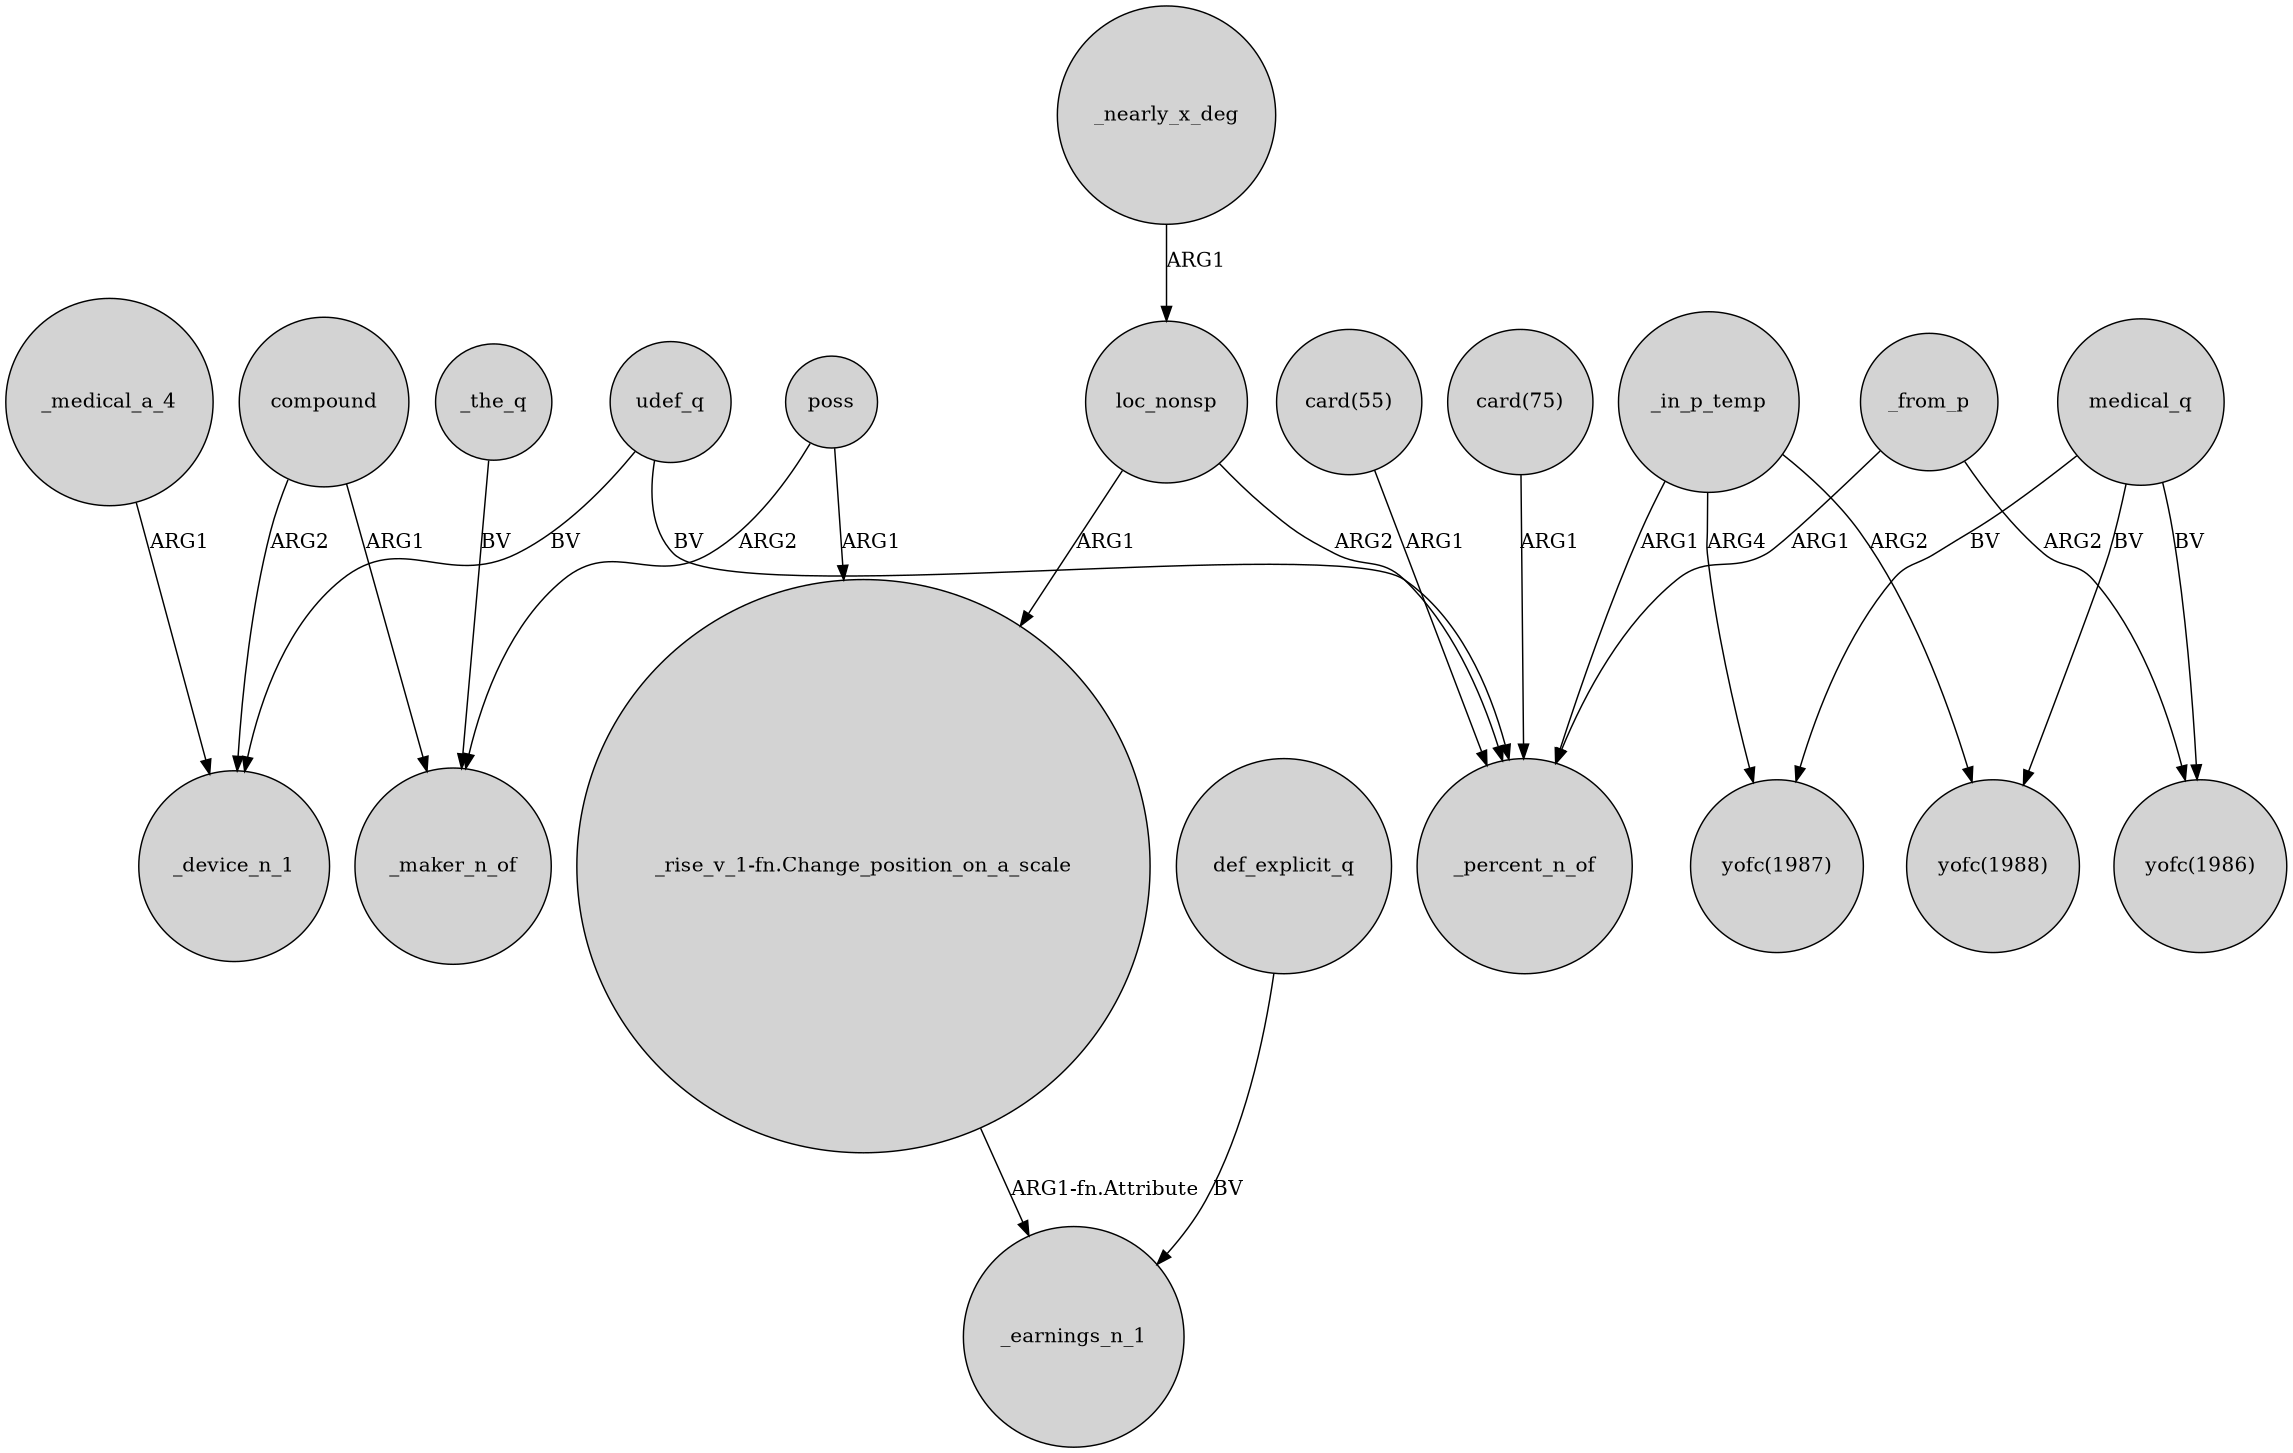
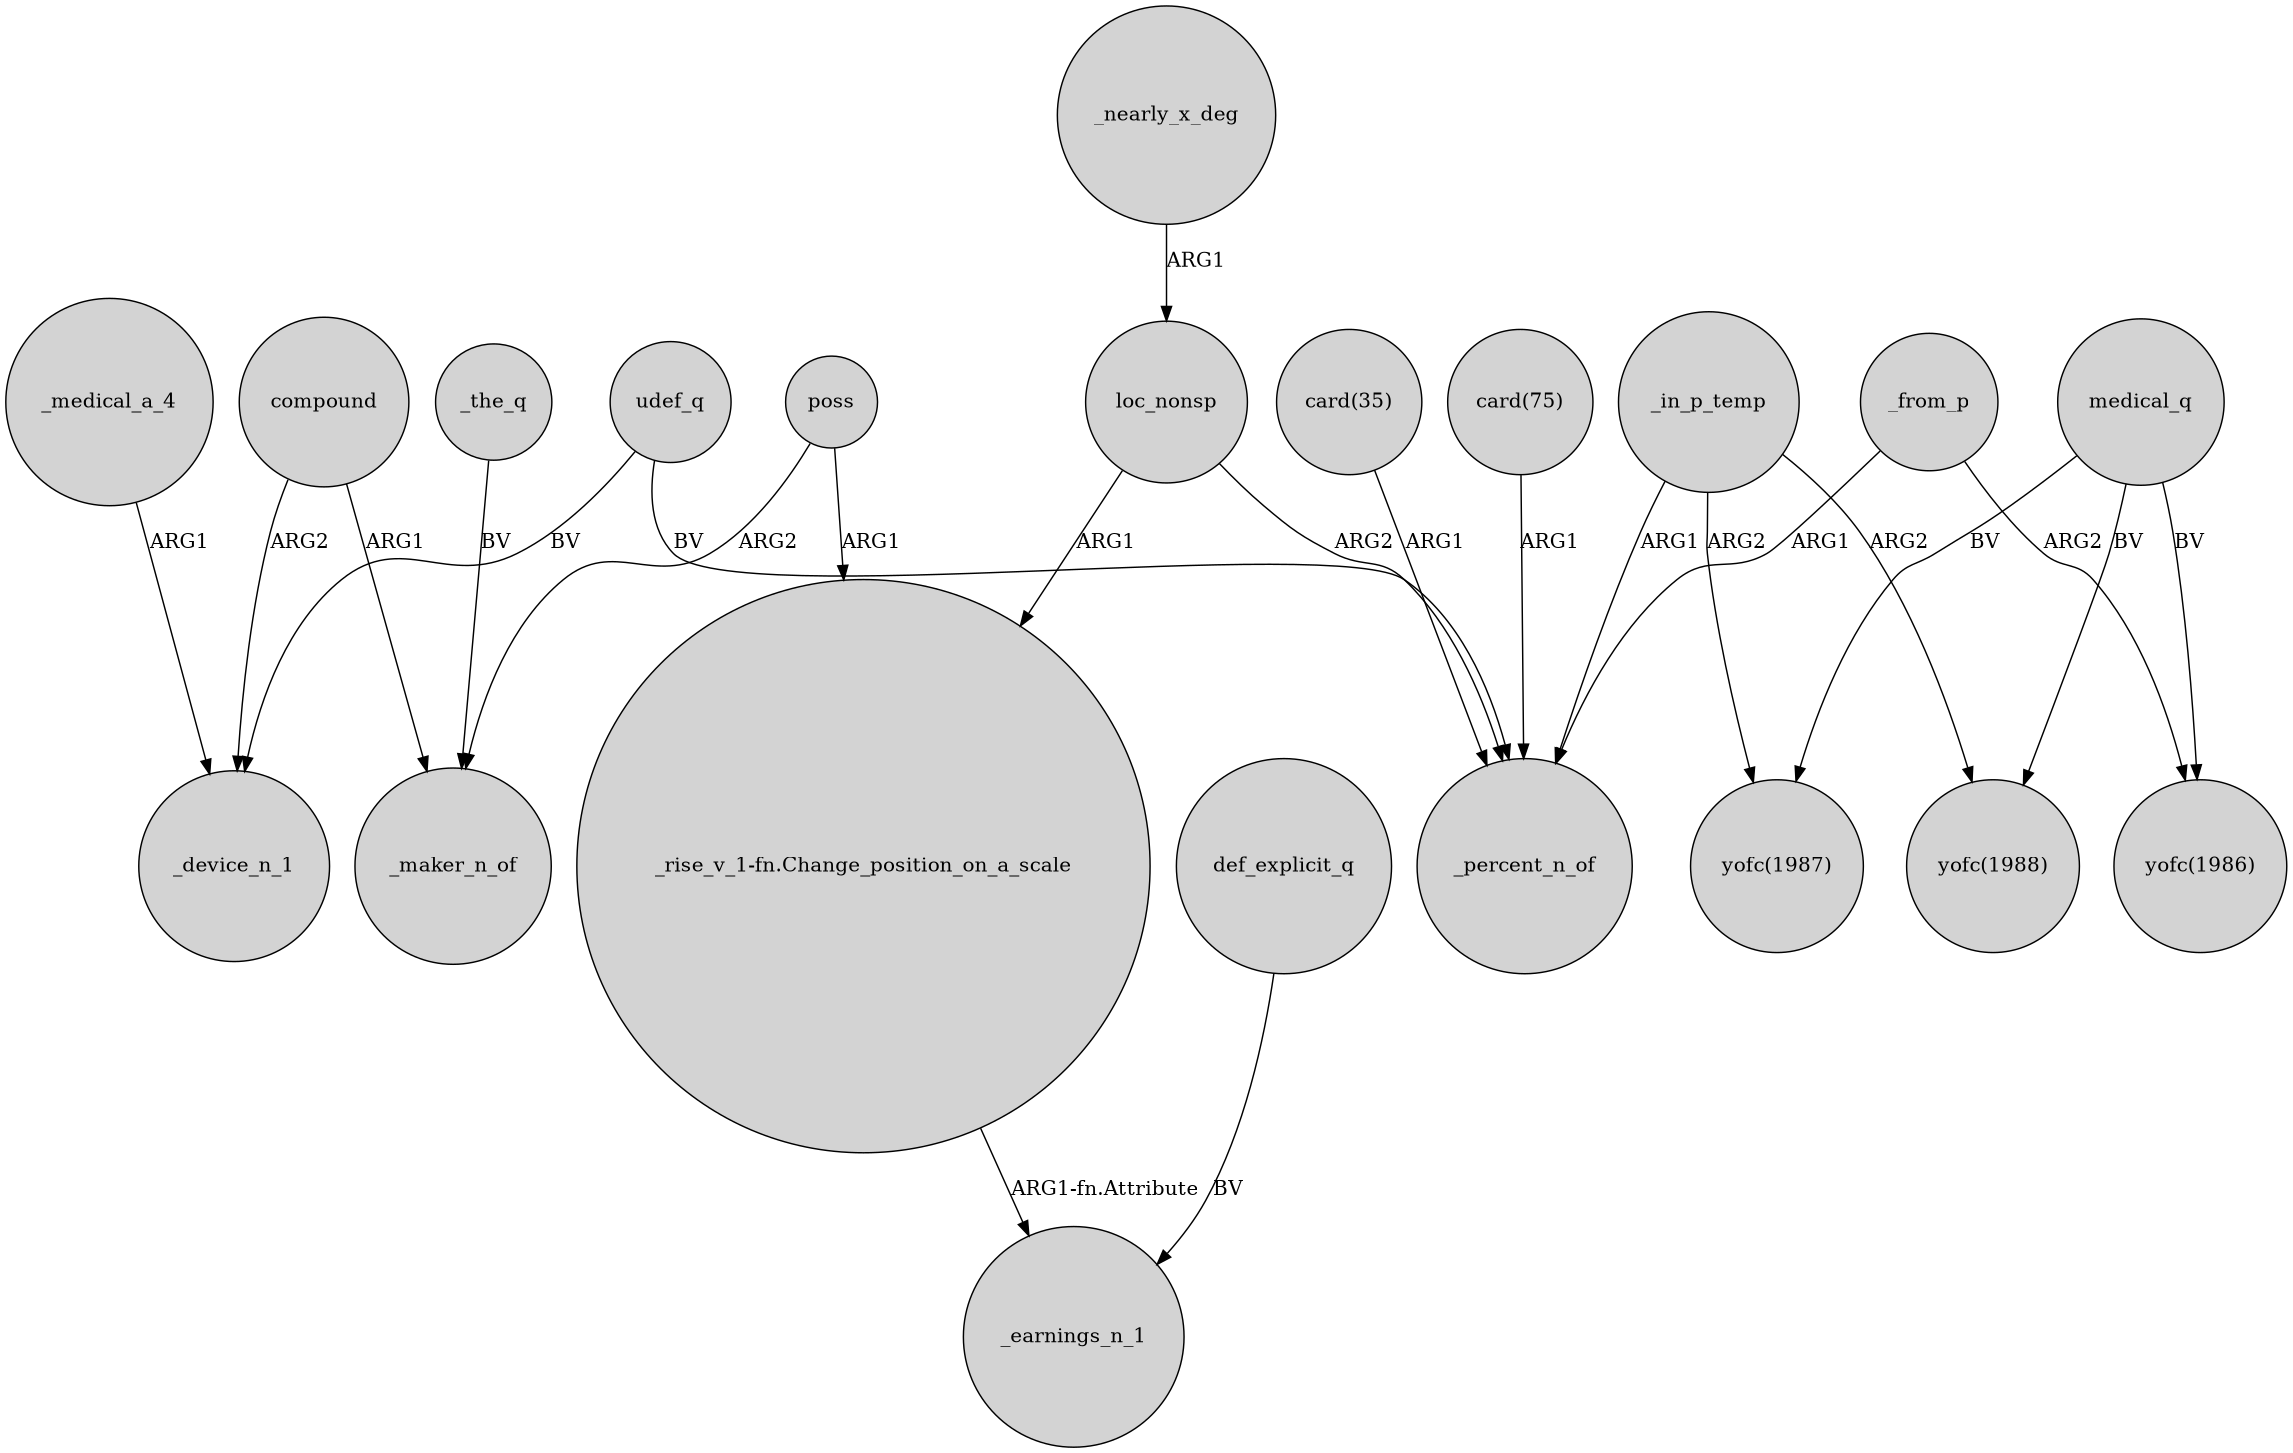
(1349, 402) -> (1349, 402)
(1737, 543) -> (1737, 543)
